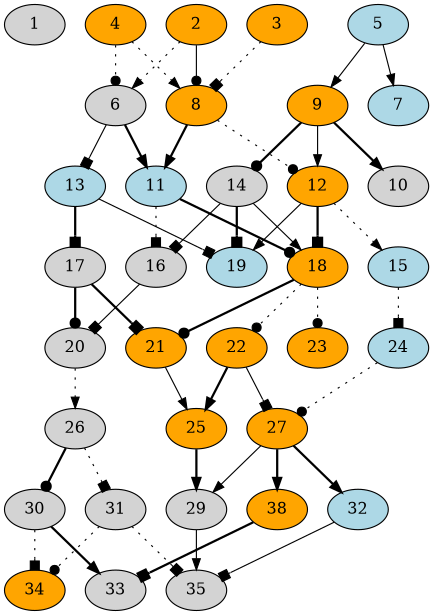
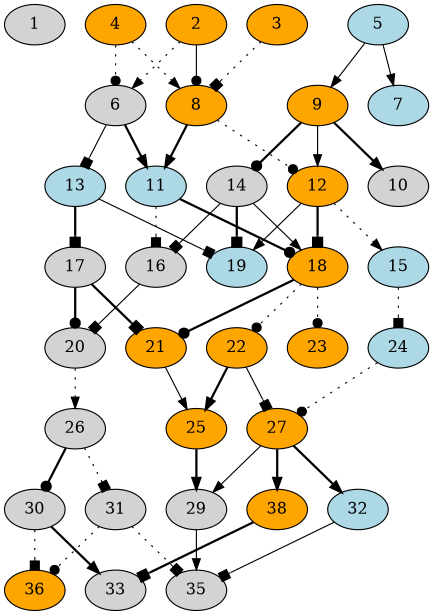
(35, 590) -> (35, 590)
